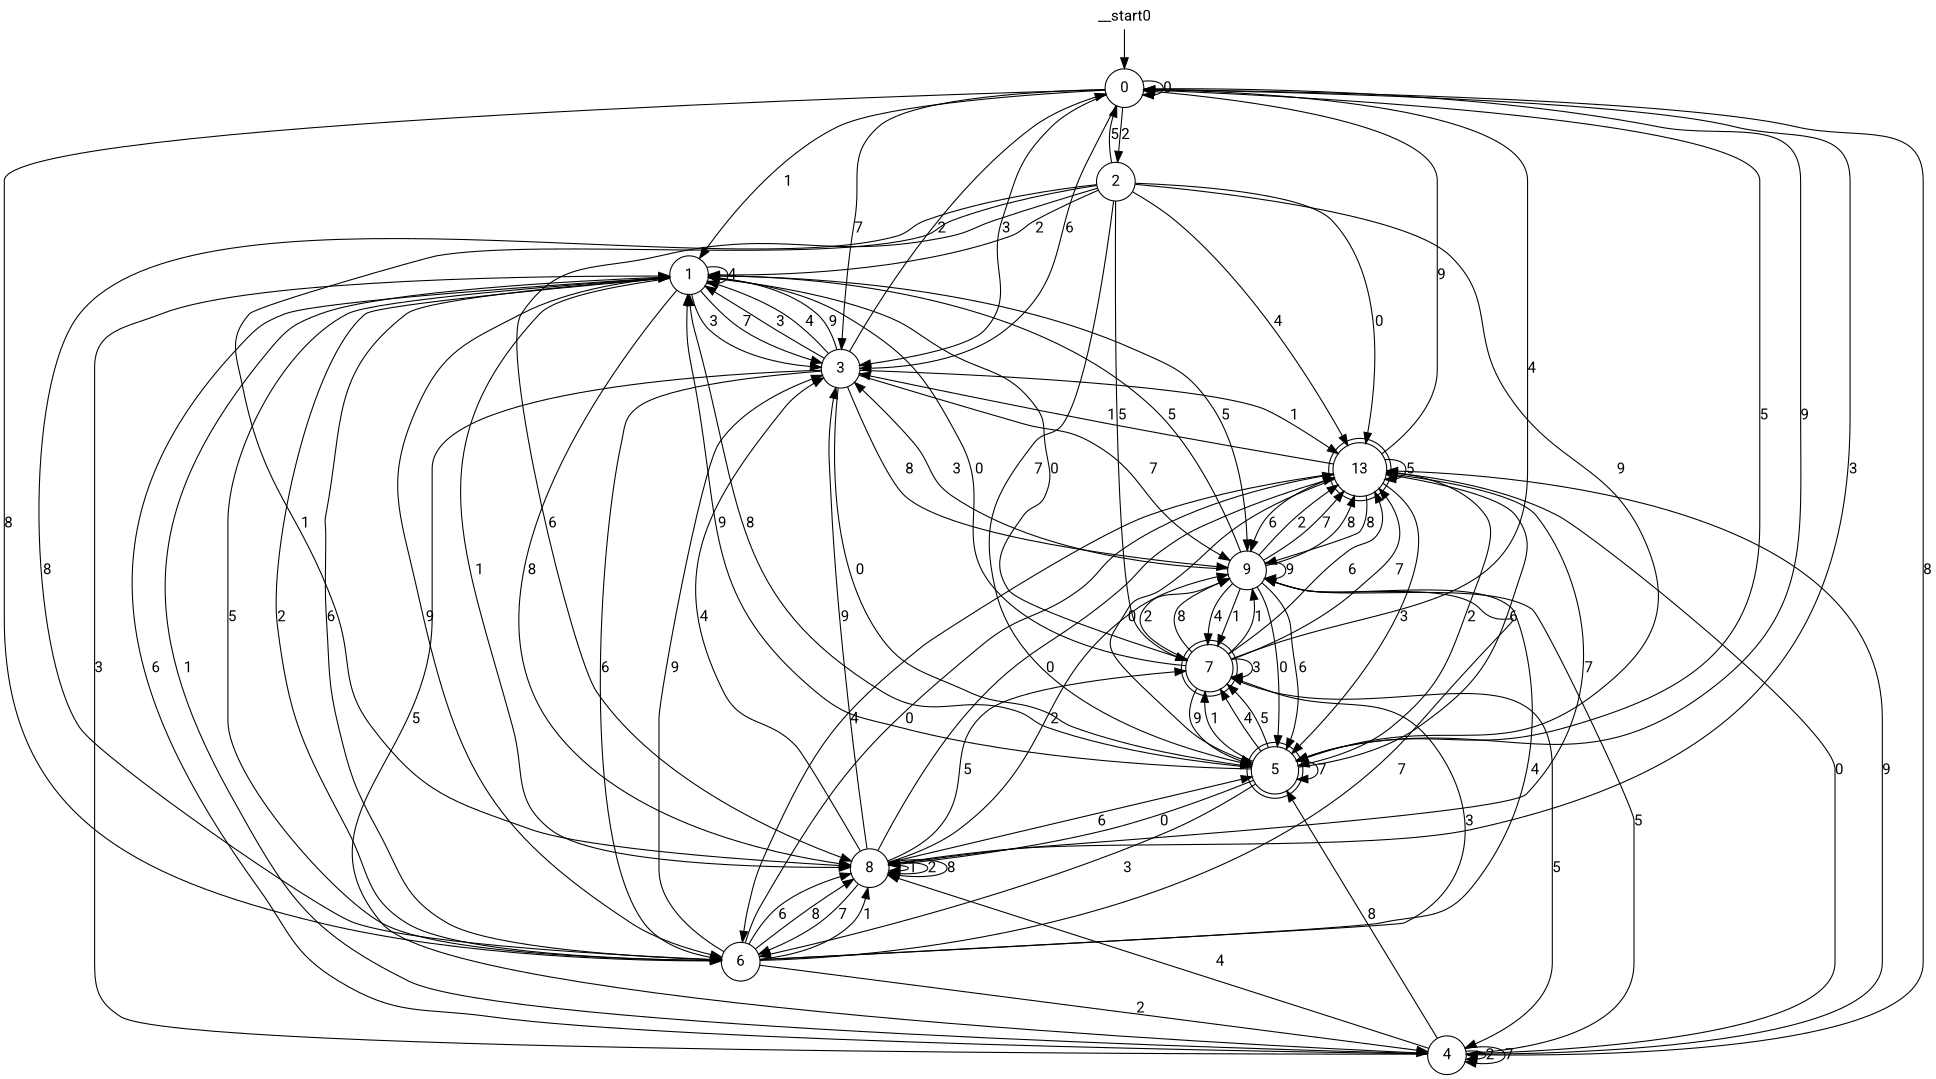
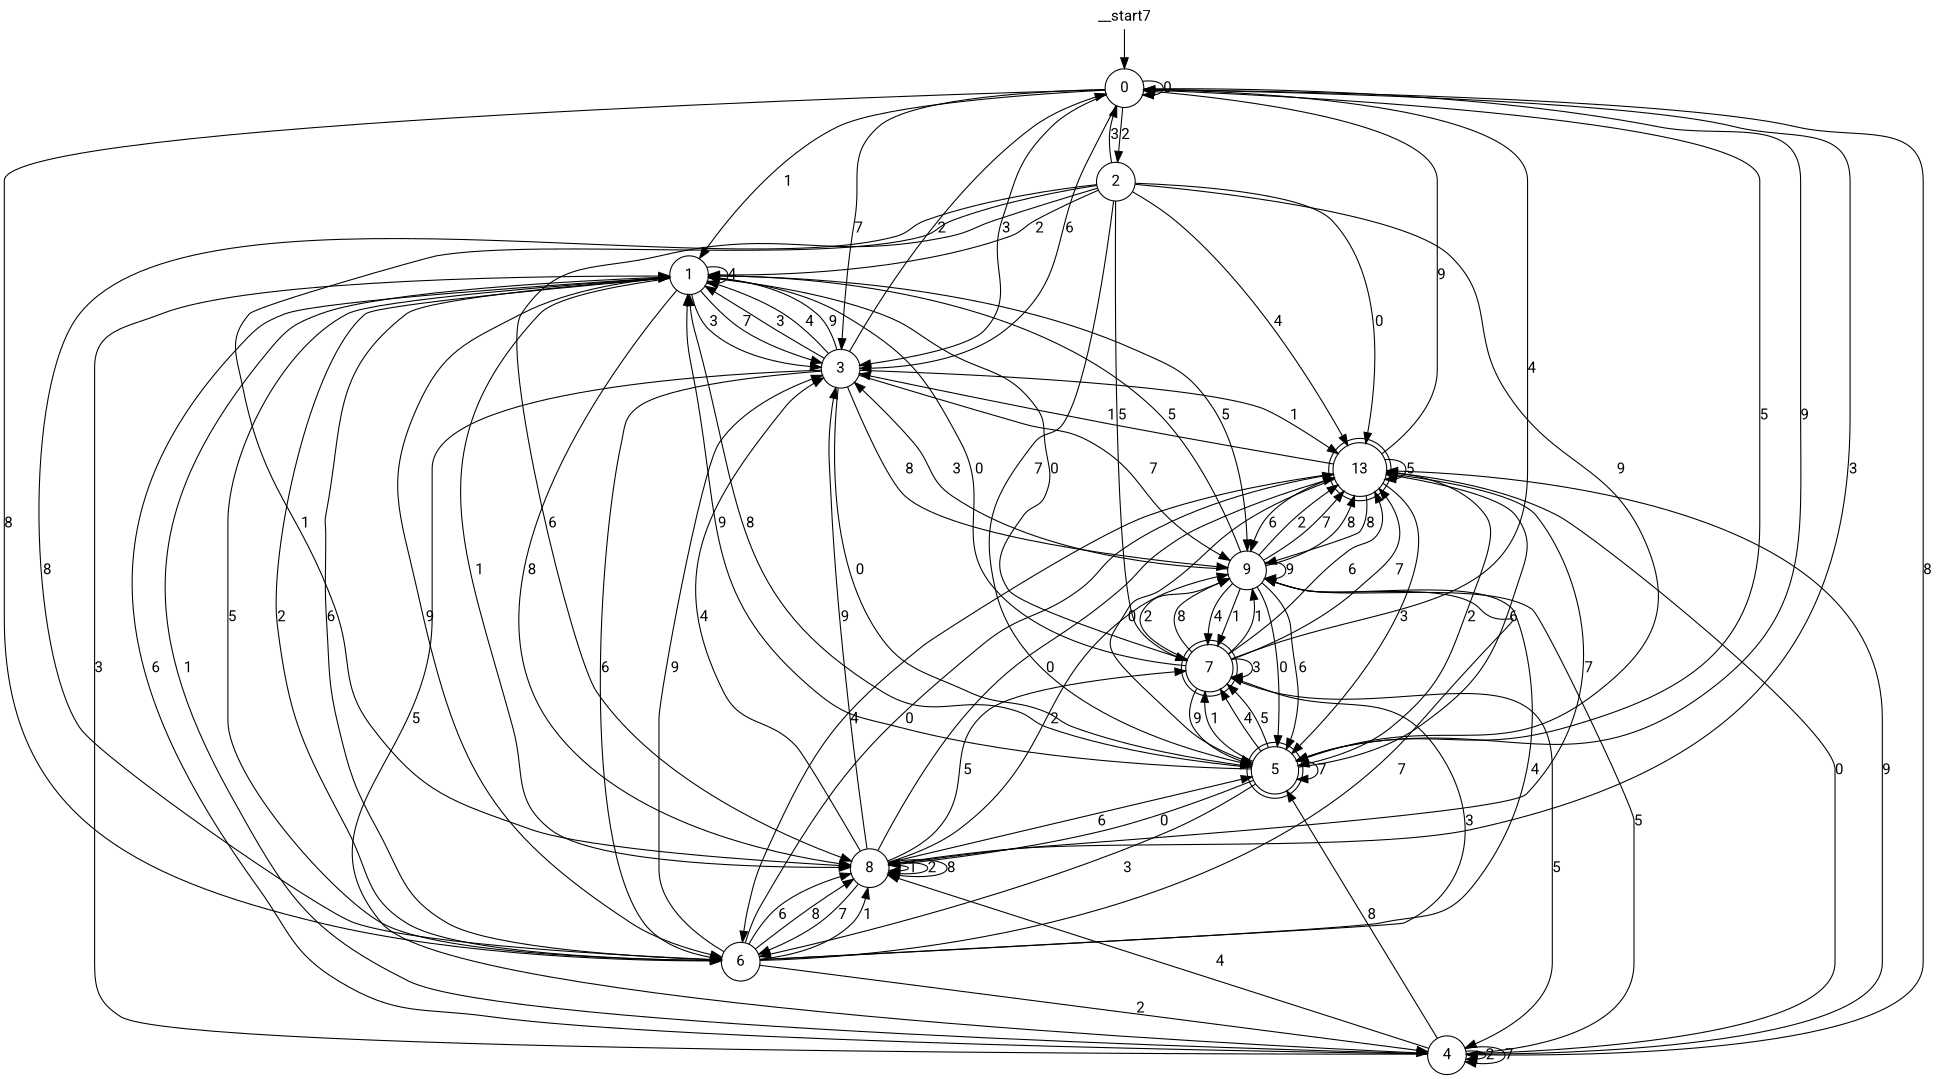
(1124, 17) -> (1124, 17)
(1115, 135) -> (1115, 135)
